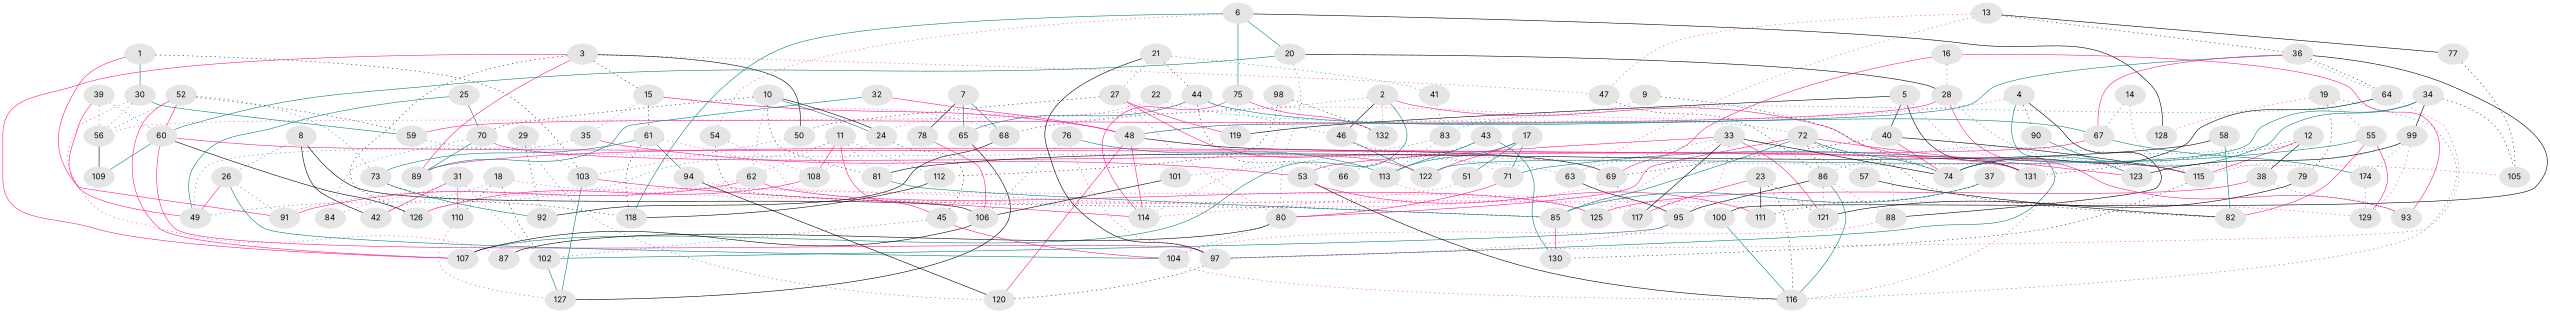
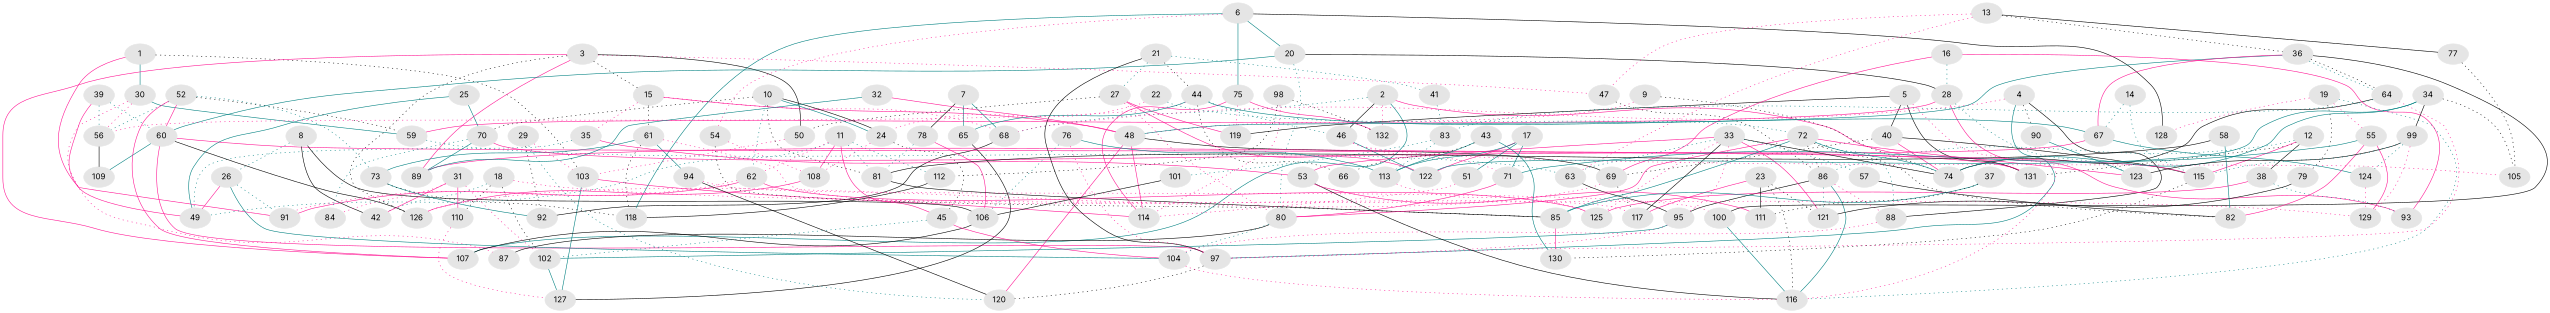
(2365, 177) -> (2365, 177)
(1215, 204) -> (1215, 204)
